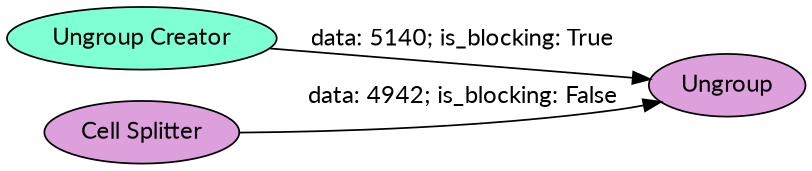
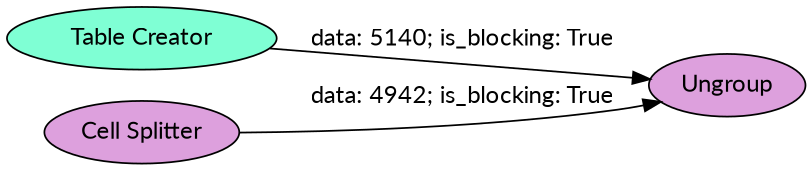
(142, 38) -> (142, 38)
(463, 97) -> (463, 97)
